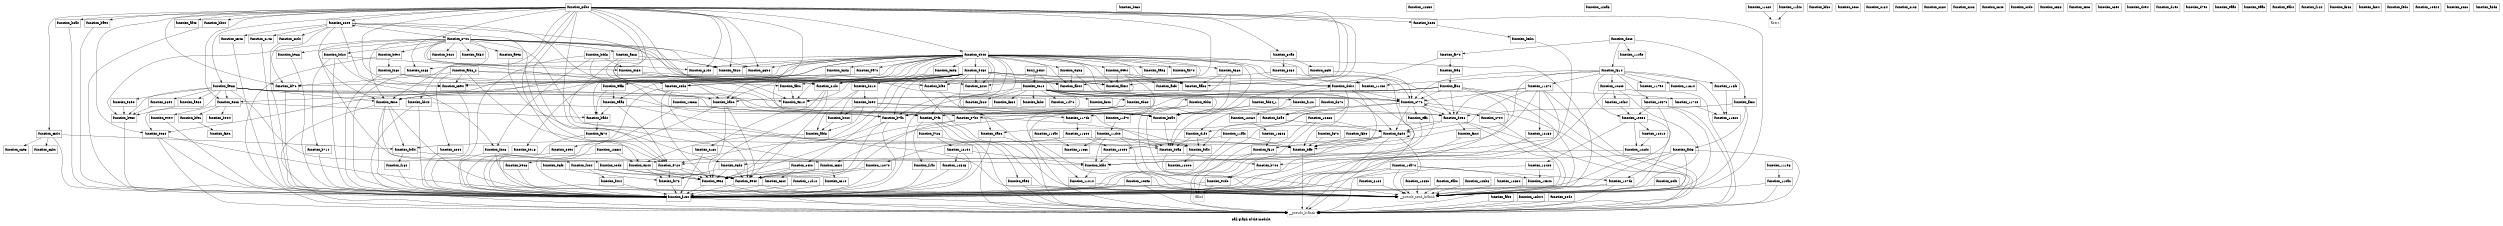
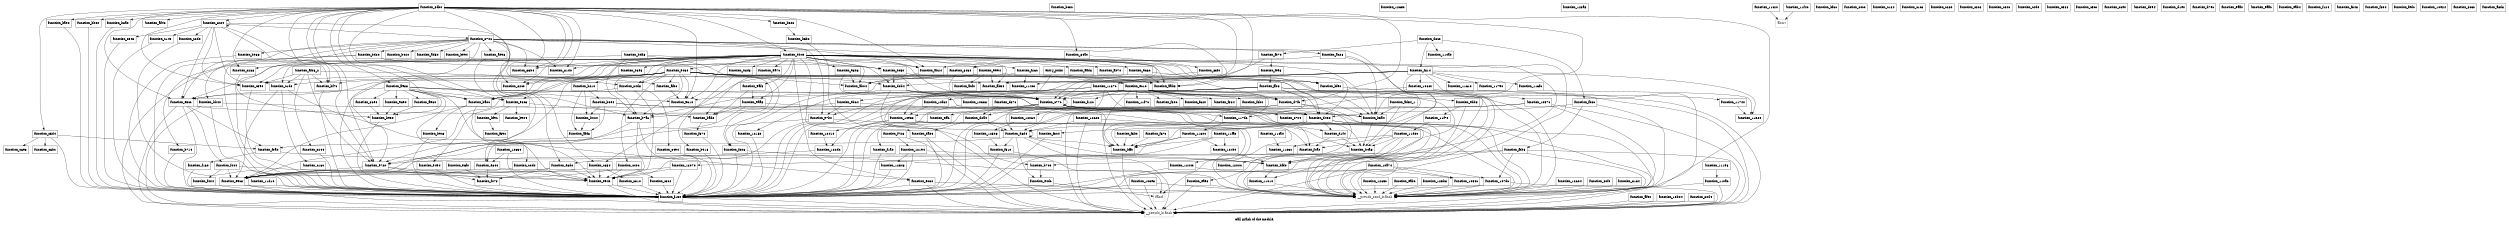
(166, 19) -> none
